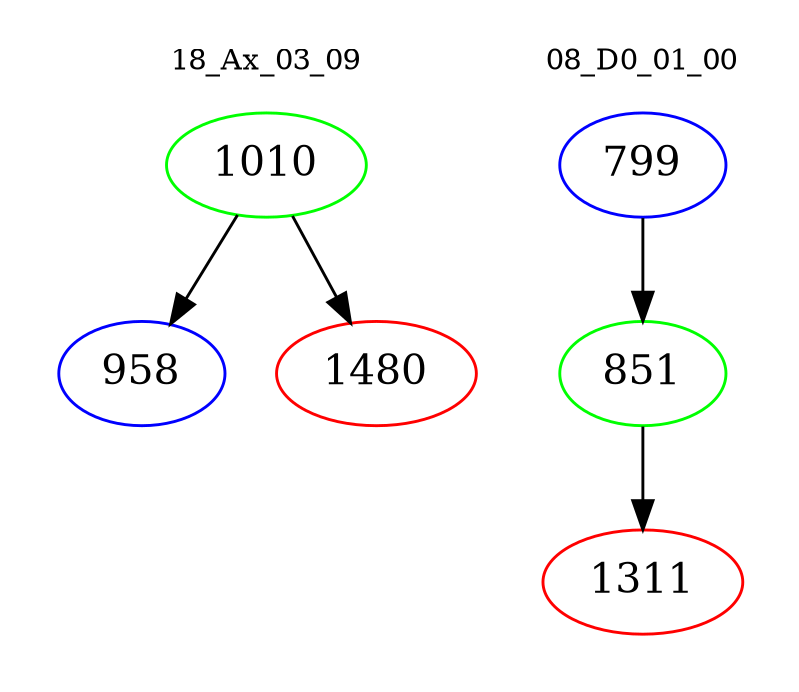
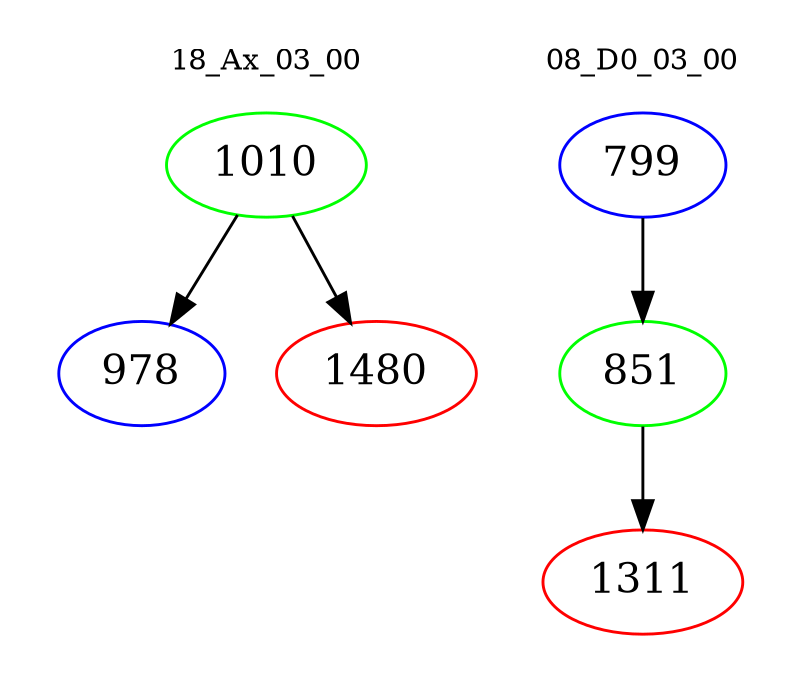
(266, 62) -> (266, 62)
(643, 62) -> (643, 62)
(142, 374) -> (142, 374)
